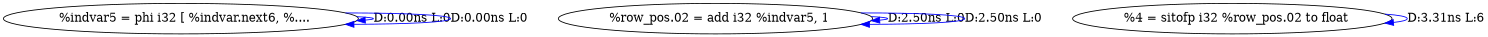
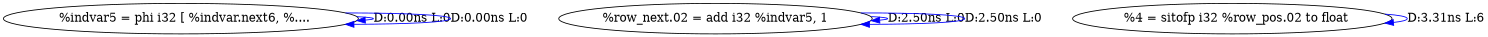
(715, 19) -> (715, 19)
